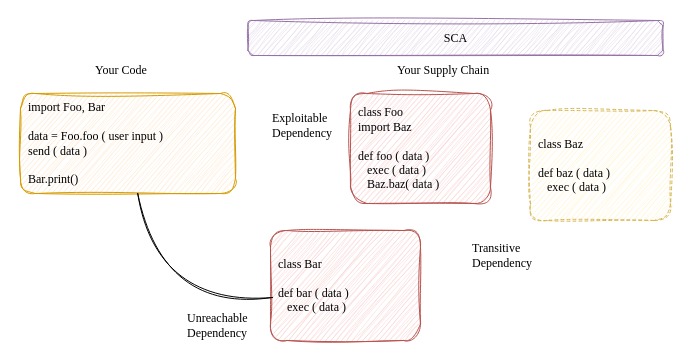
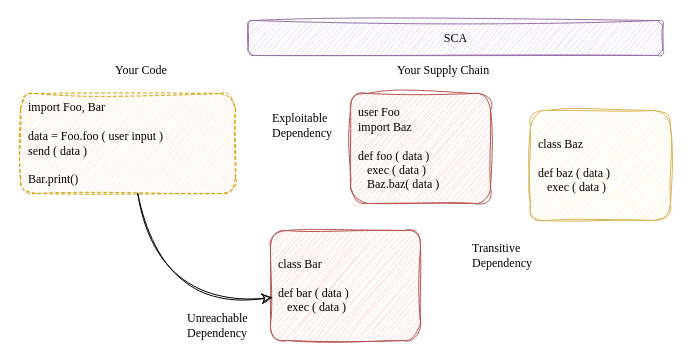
(128, 71) -> (148, 71)
(128, 144) -> (128, 144)
(400, 149) -> (400, 149)
(601, 166) -> (601, 166)
(265, 298) -> (263, 299)
